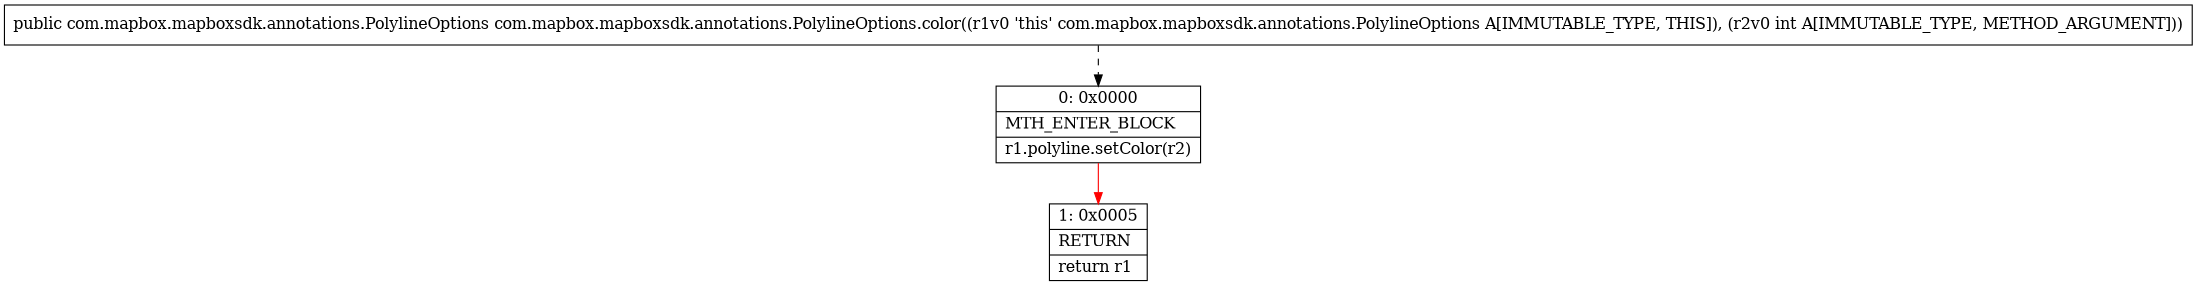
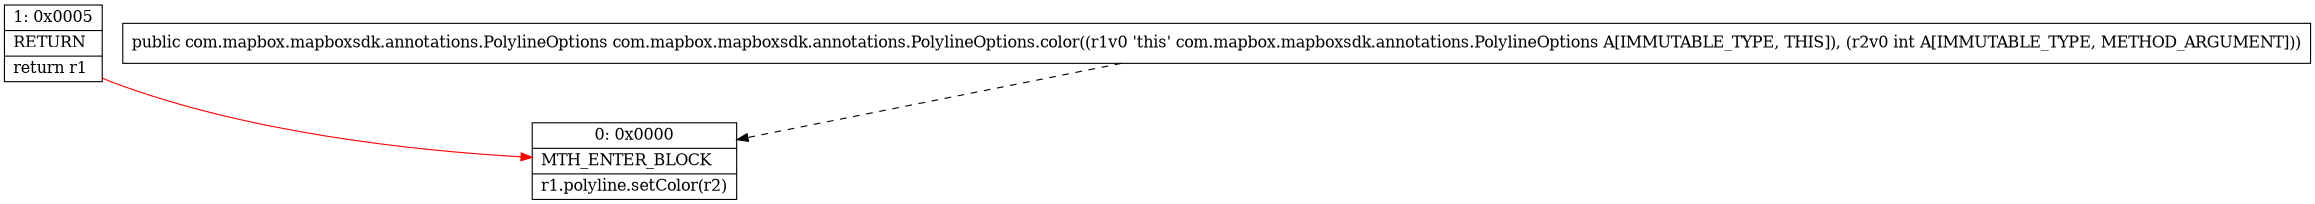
(1098, 178) -> (309, 133)
